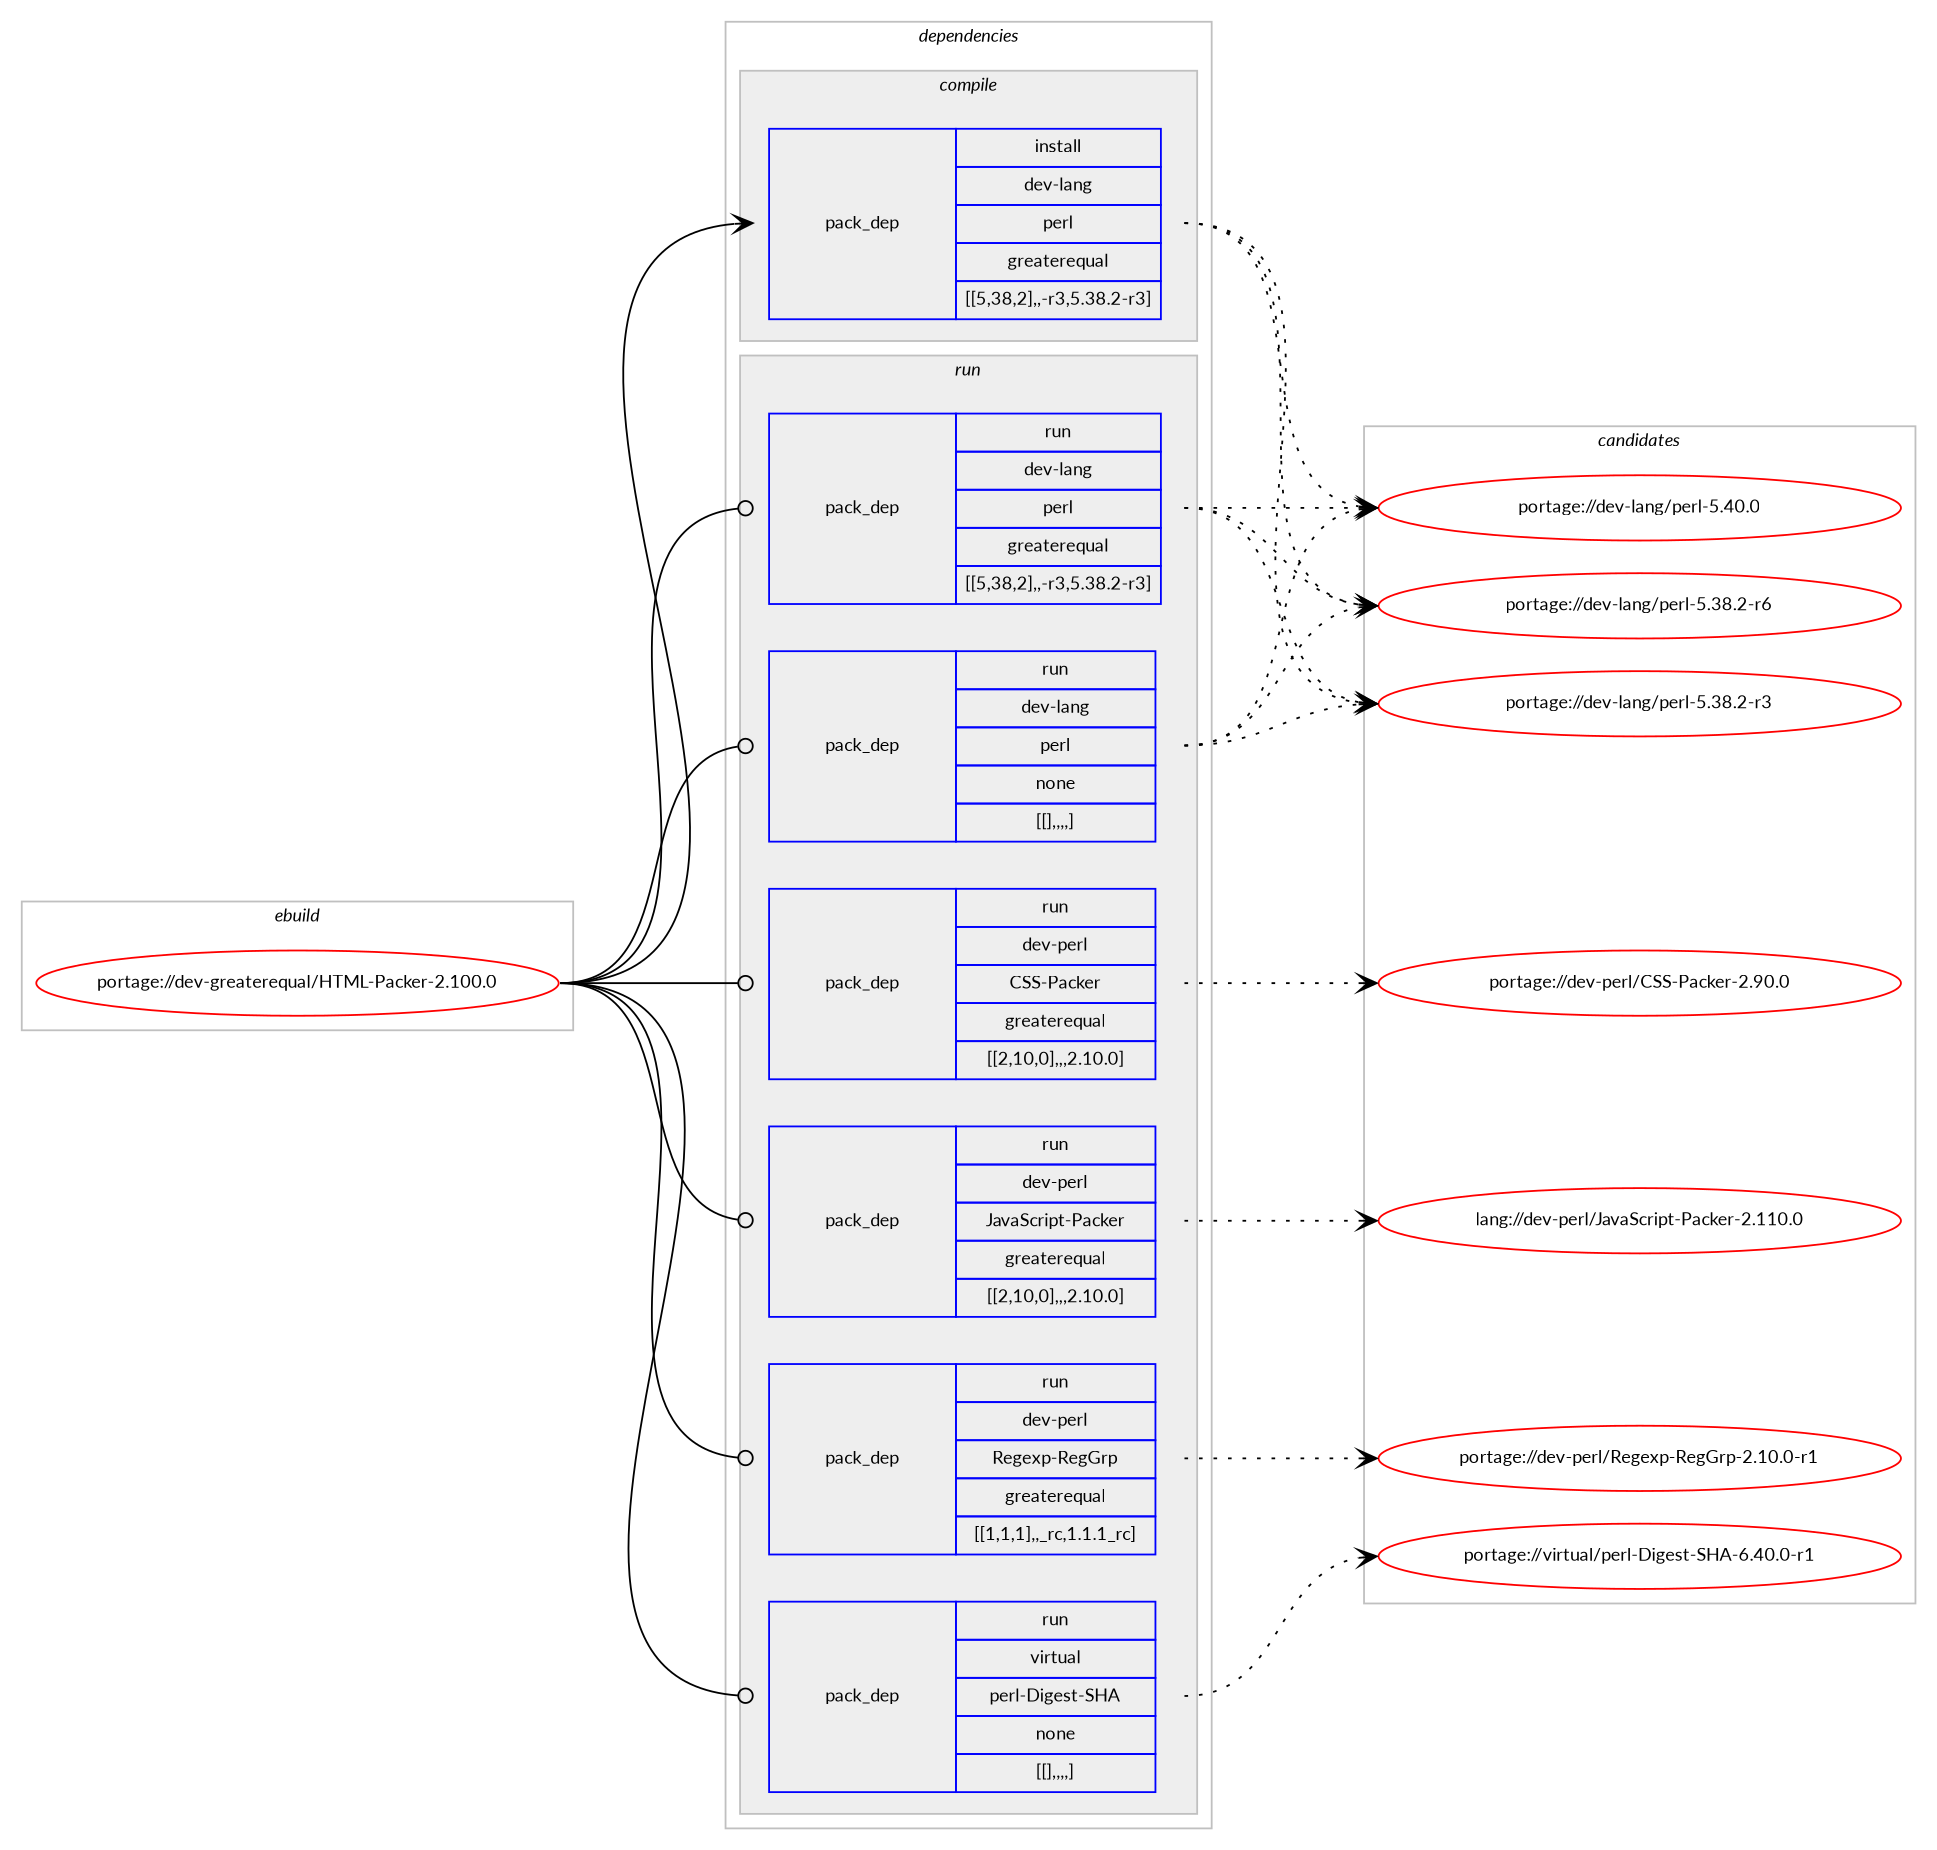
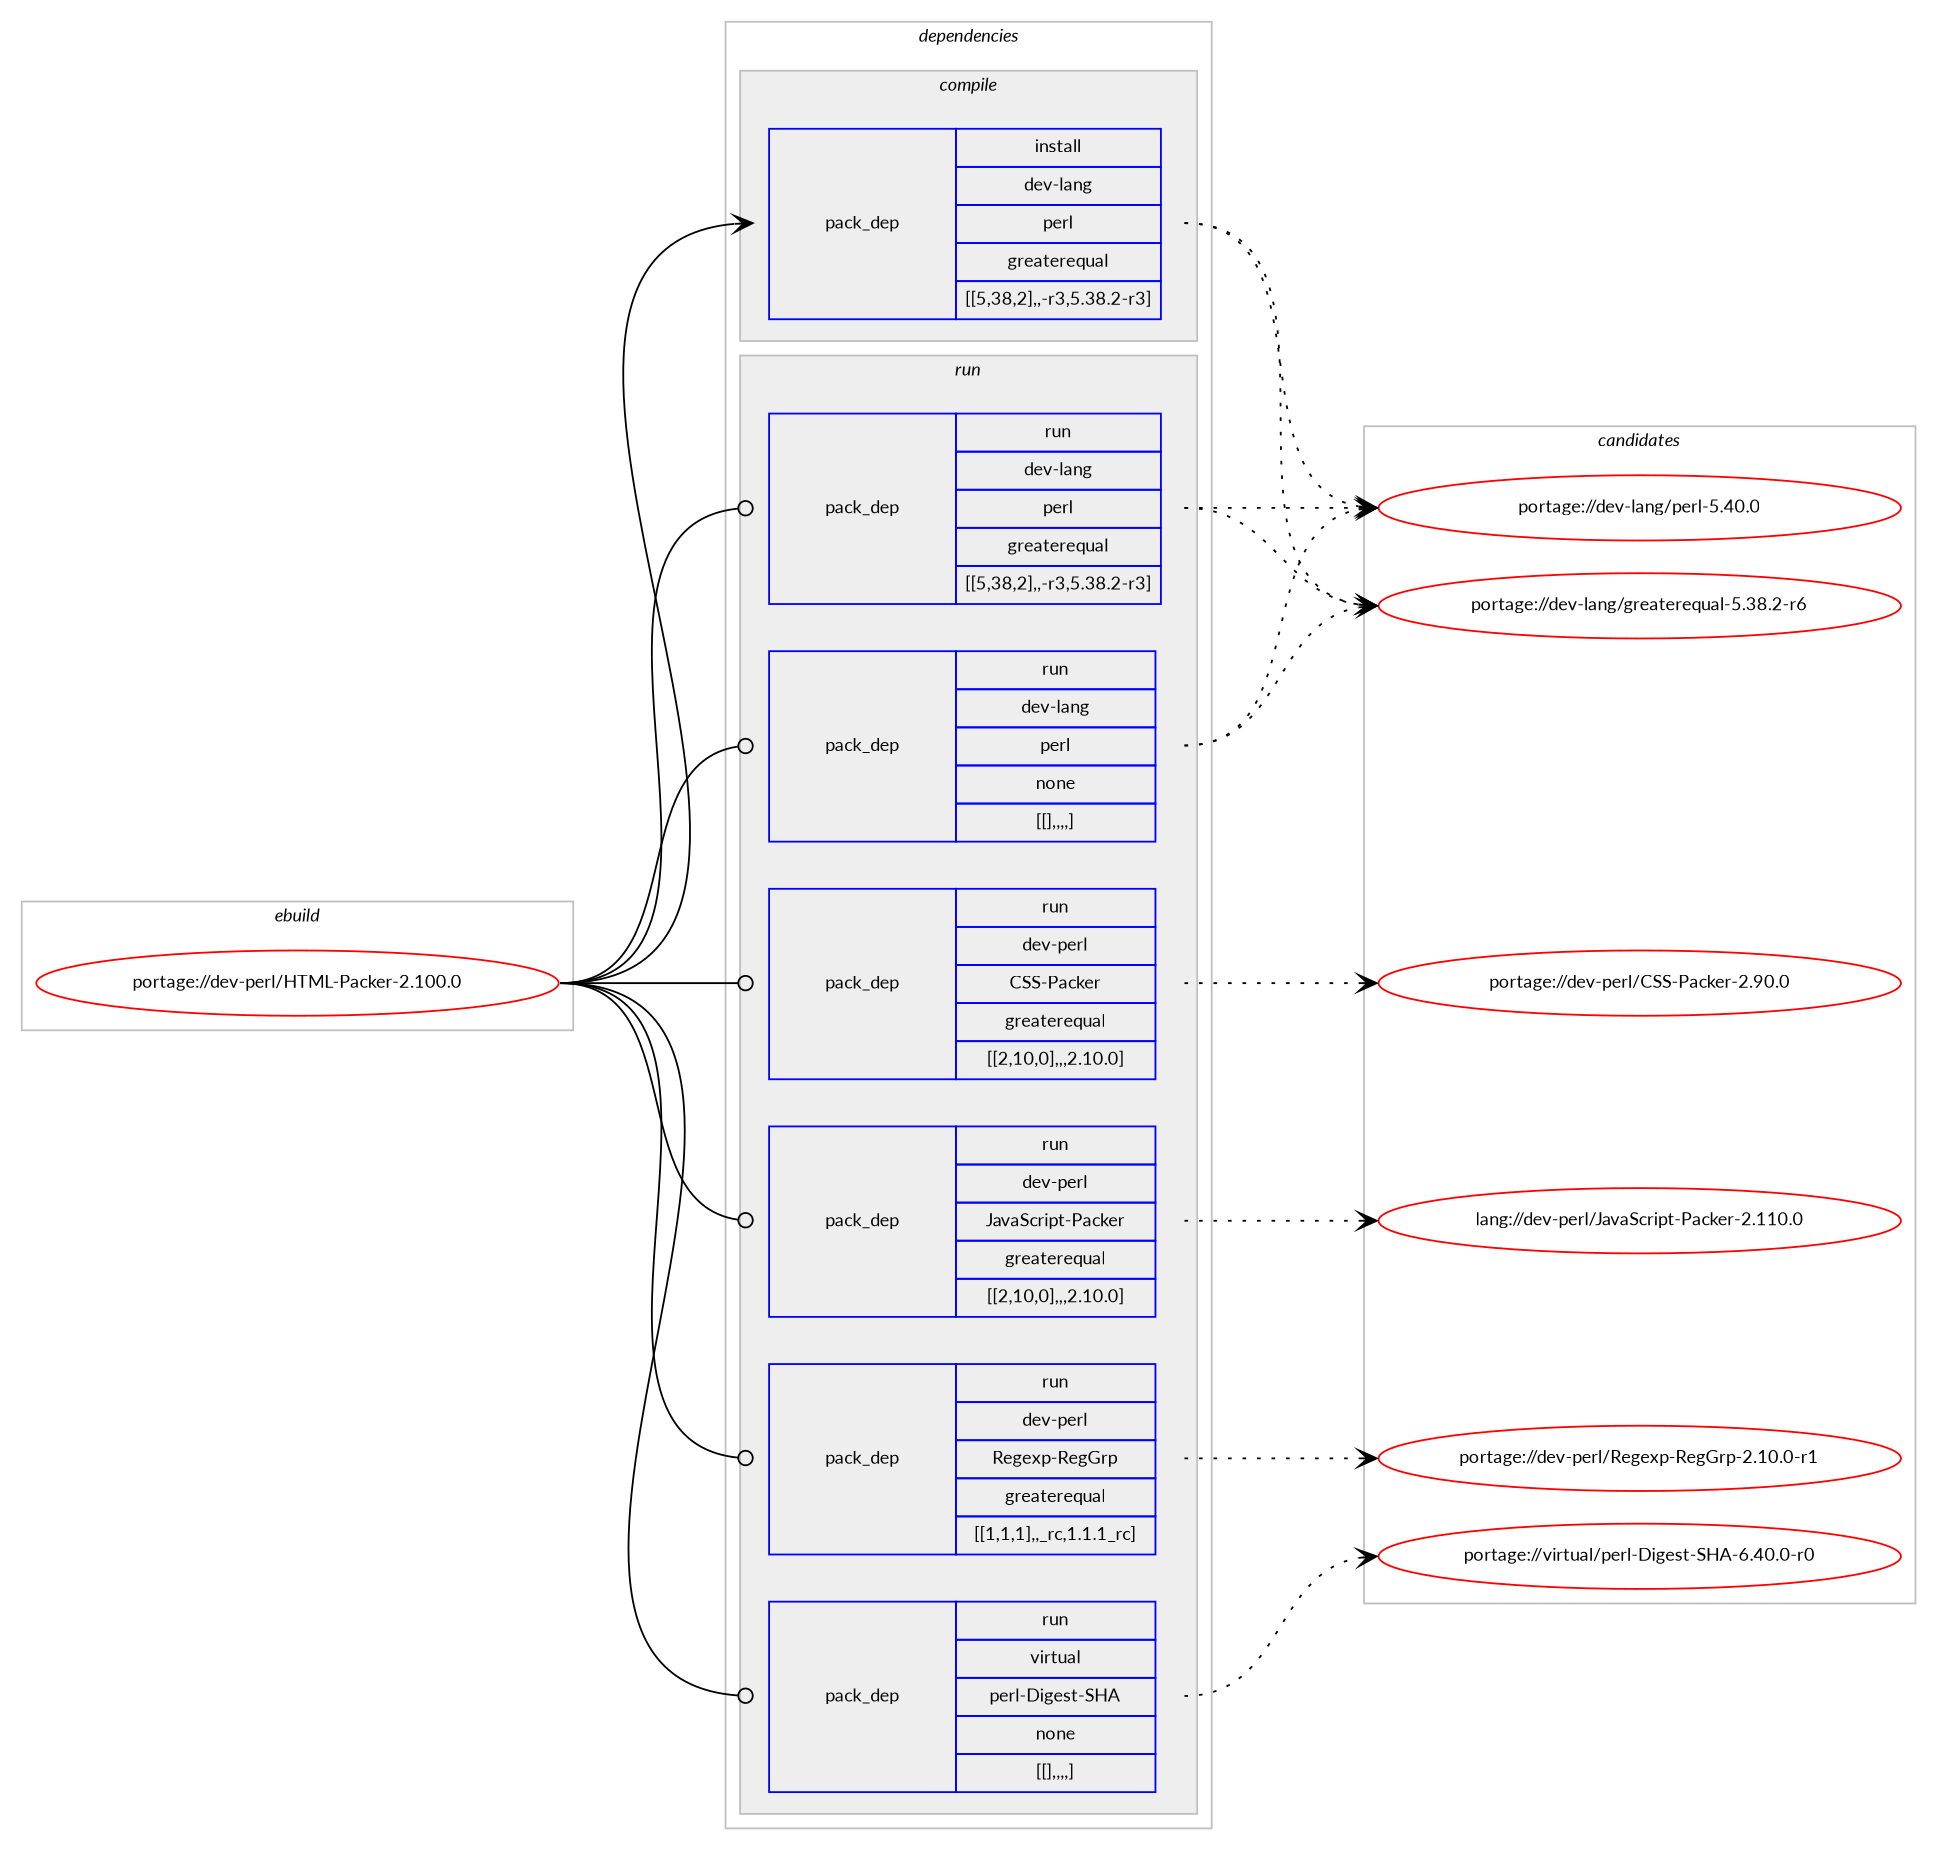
(1640, 606) -> (1640, 606)
(1640, 704) -> none
(297, 983) -> (297, 983)
(1640, 1556) -> (1640, 1556)
